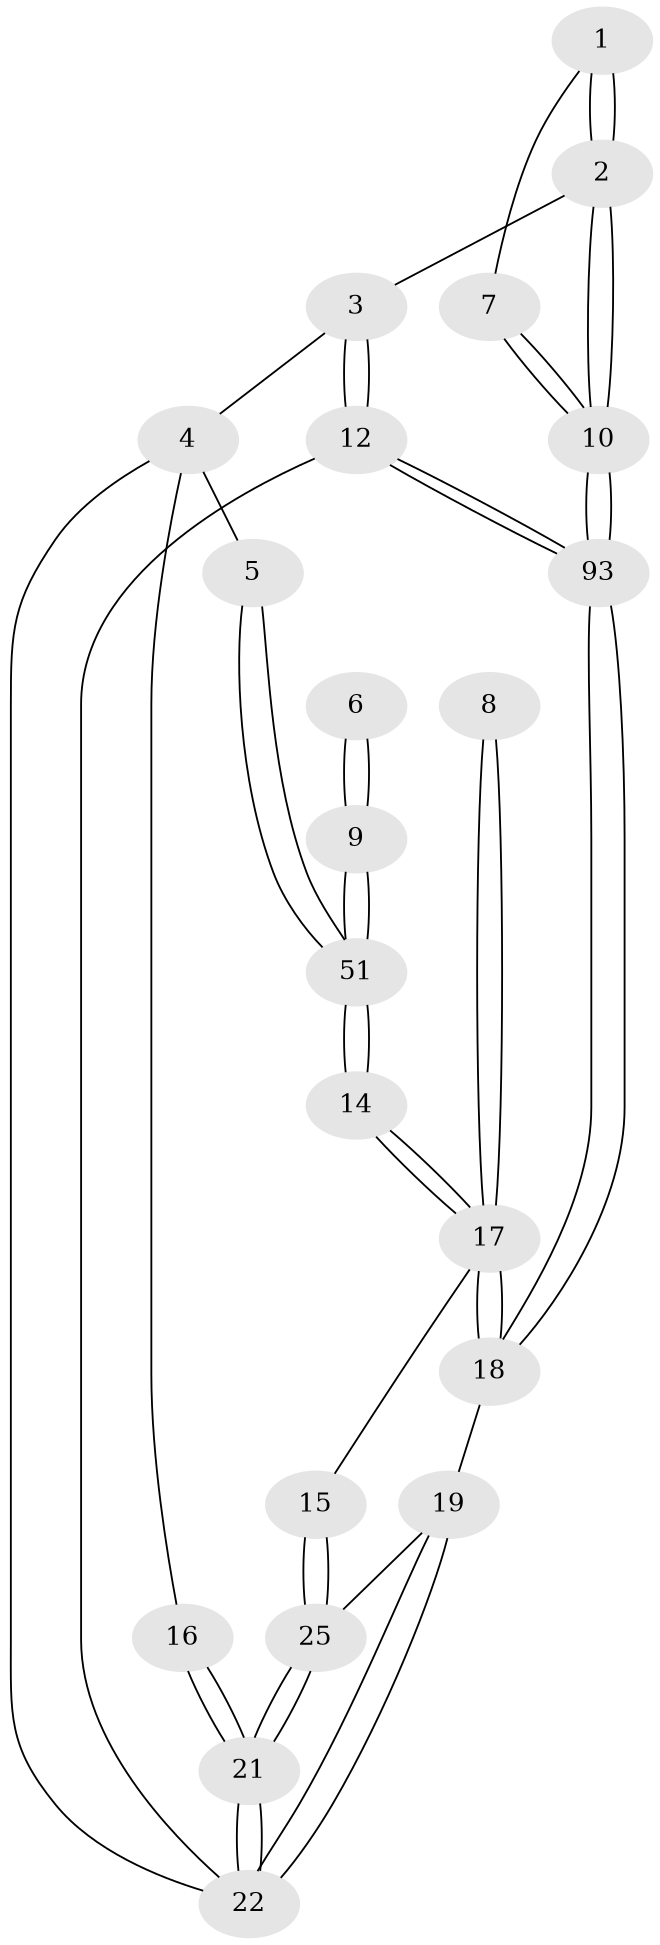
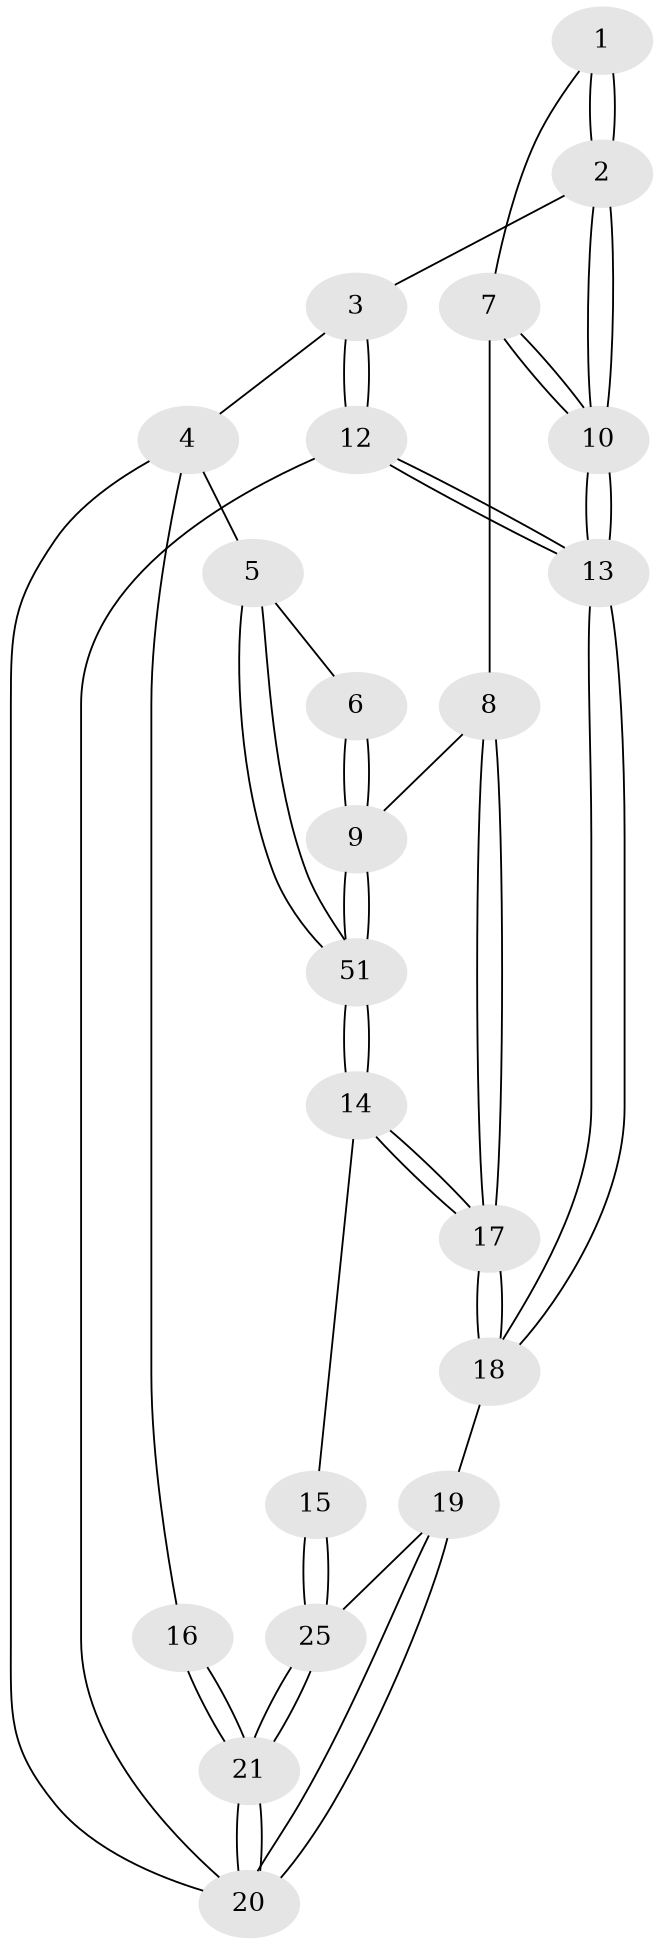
none -> (490, 490)
(599, 573) -> (599, 573)
none -> (305, 640)
none -> (423, 773)
(401, 1371) -> (336, 1305)
(249, 1904) -> (249, 1904)
